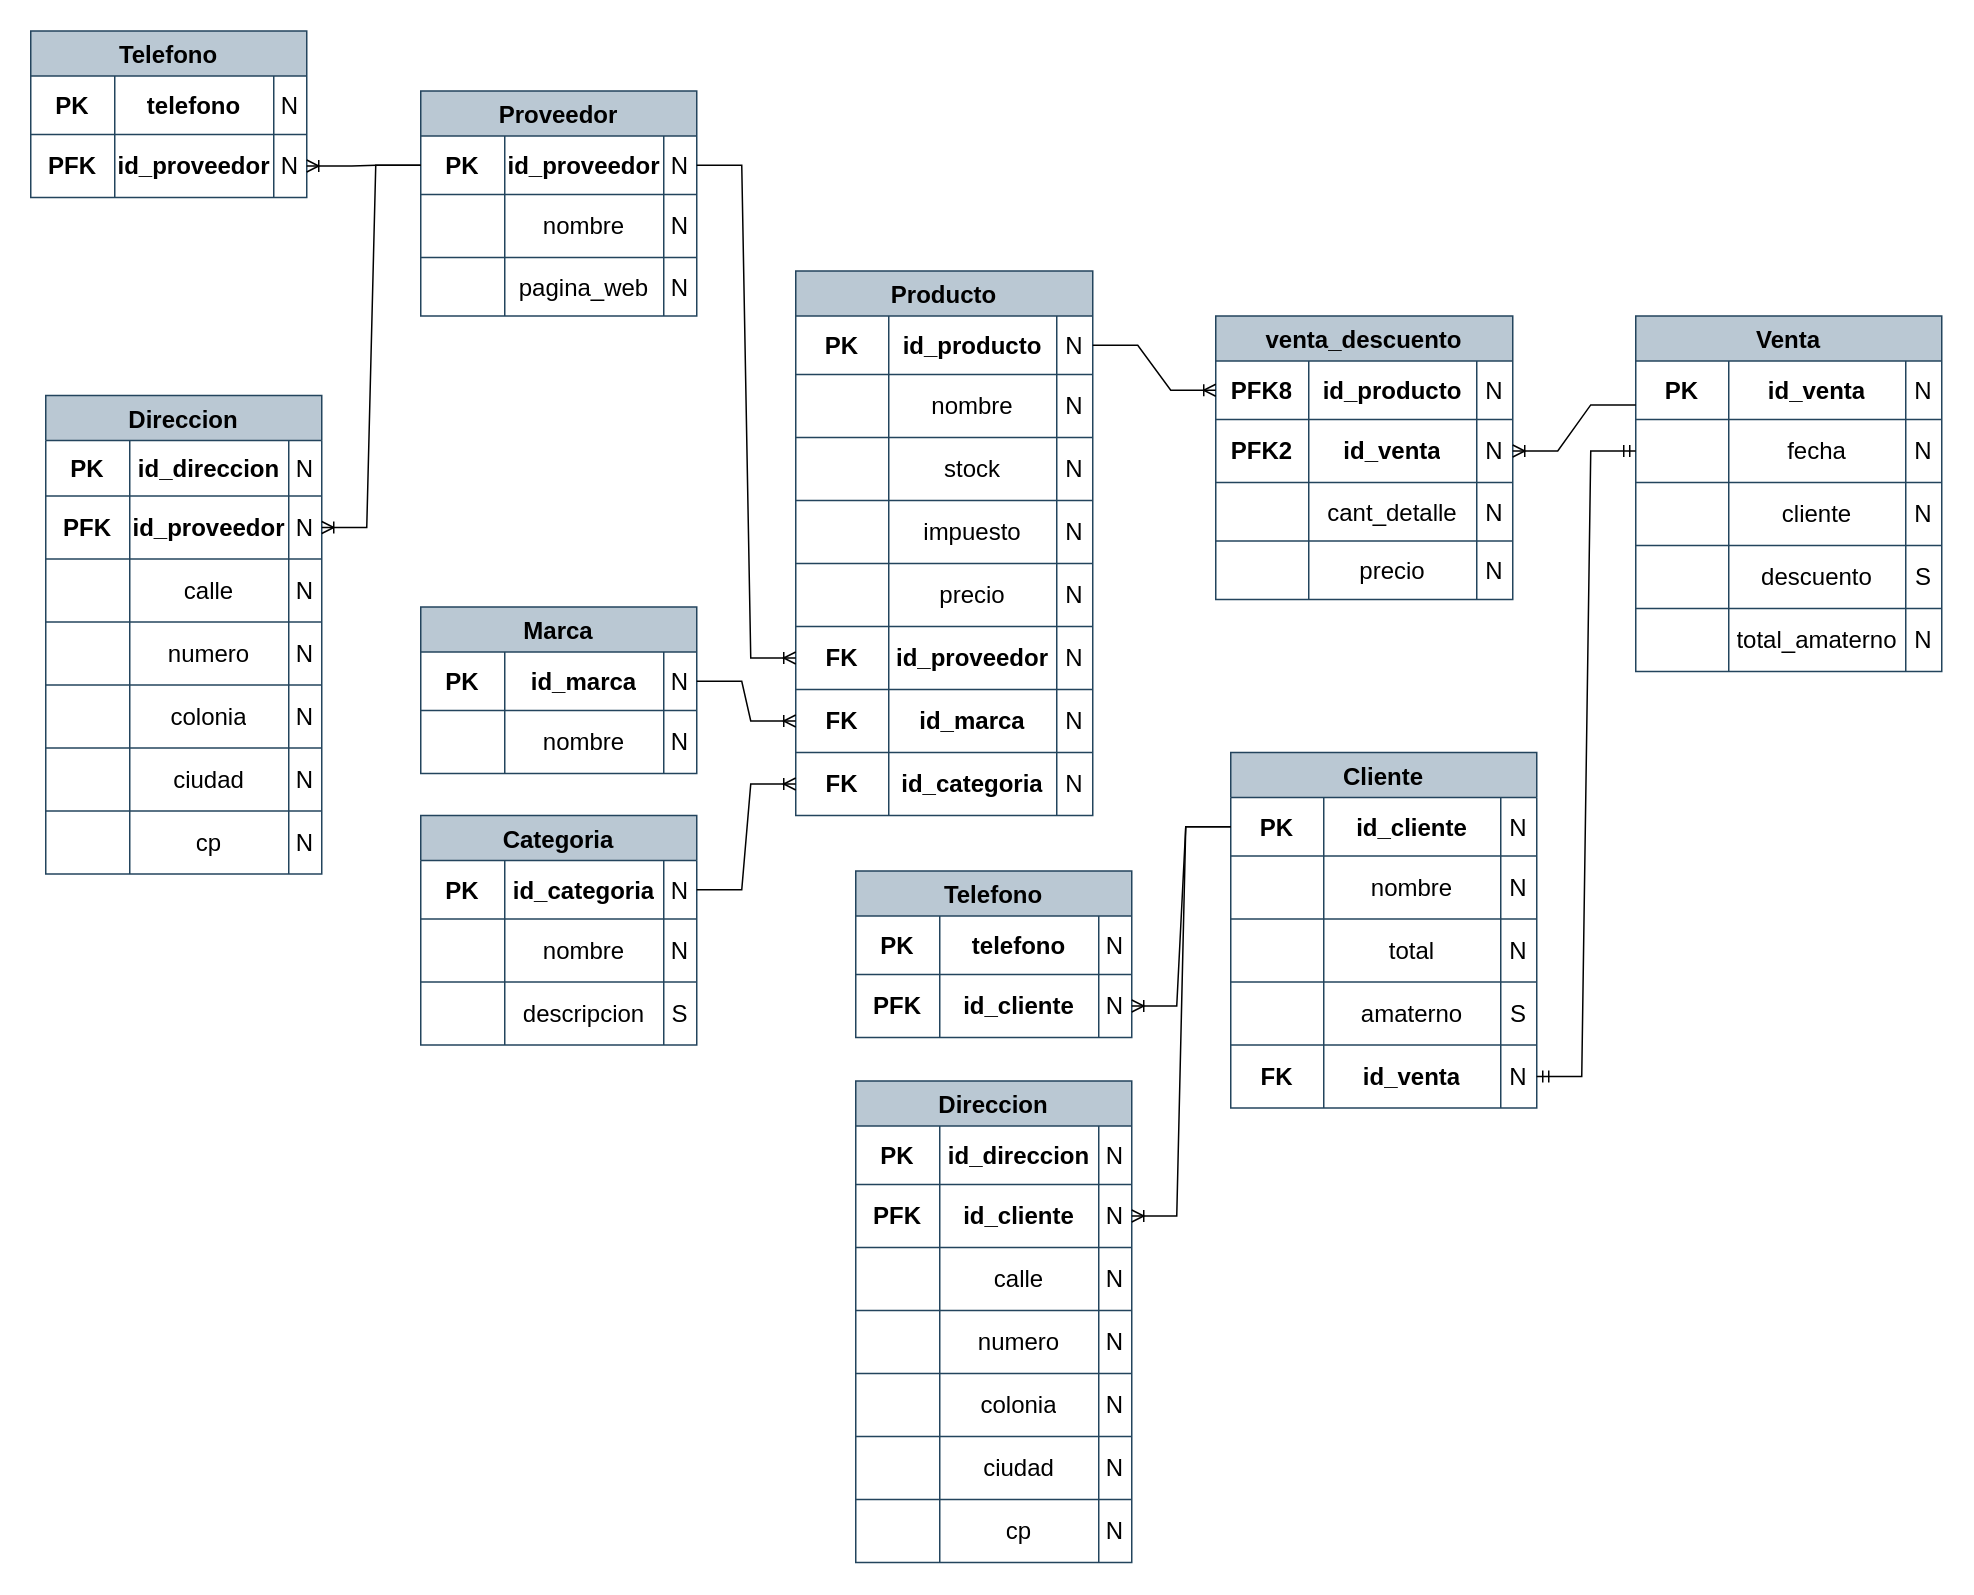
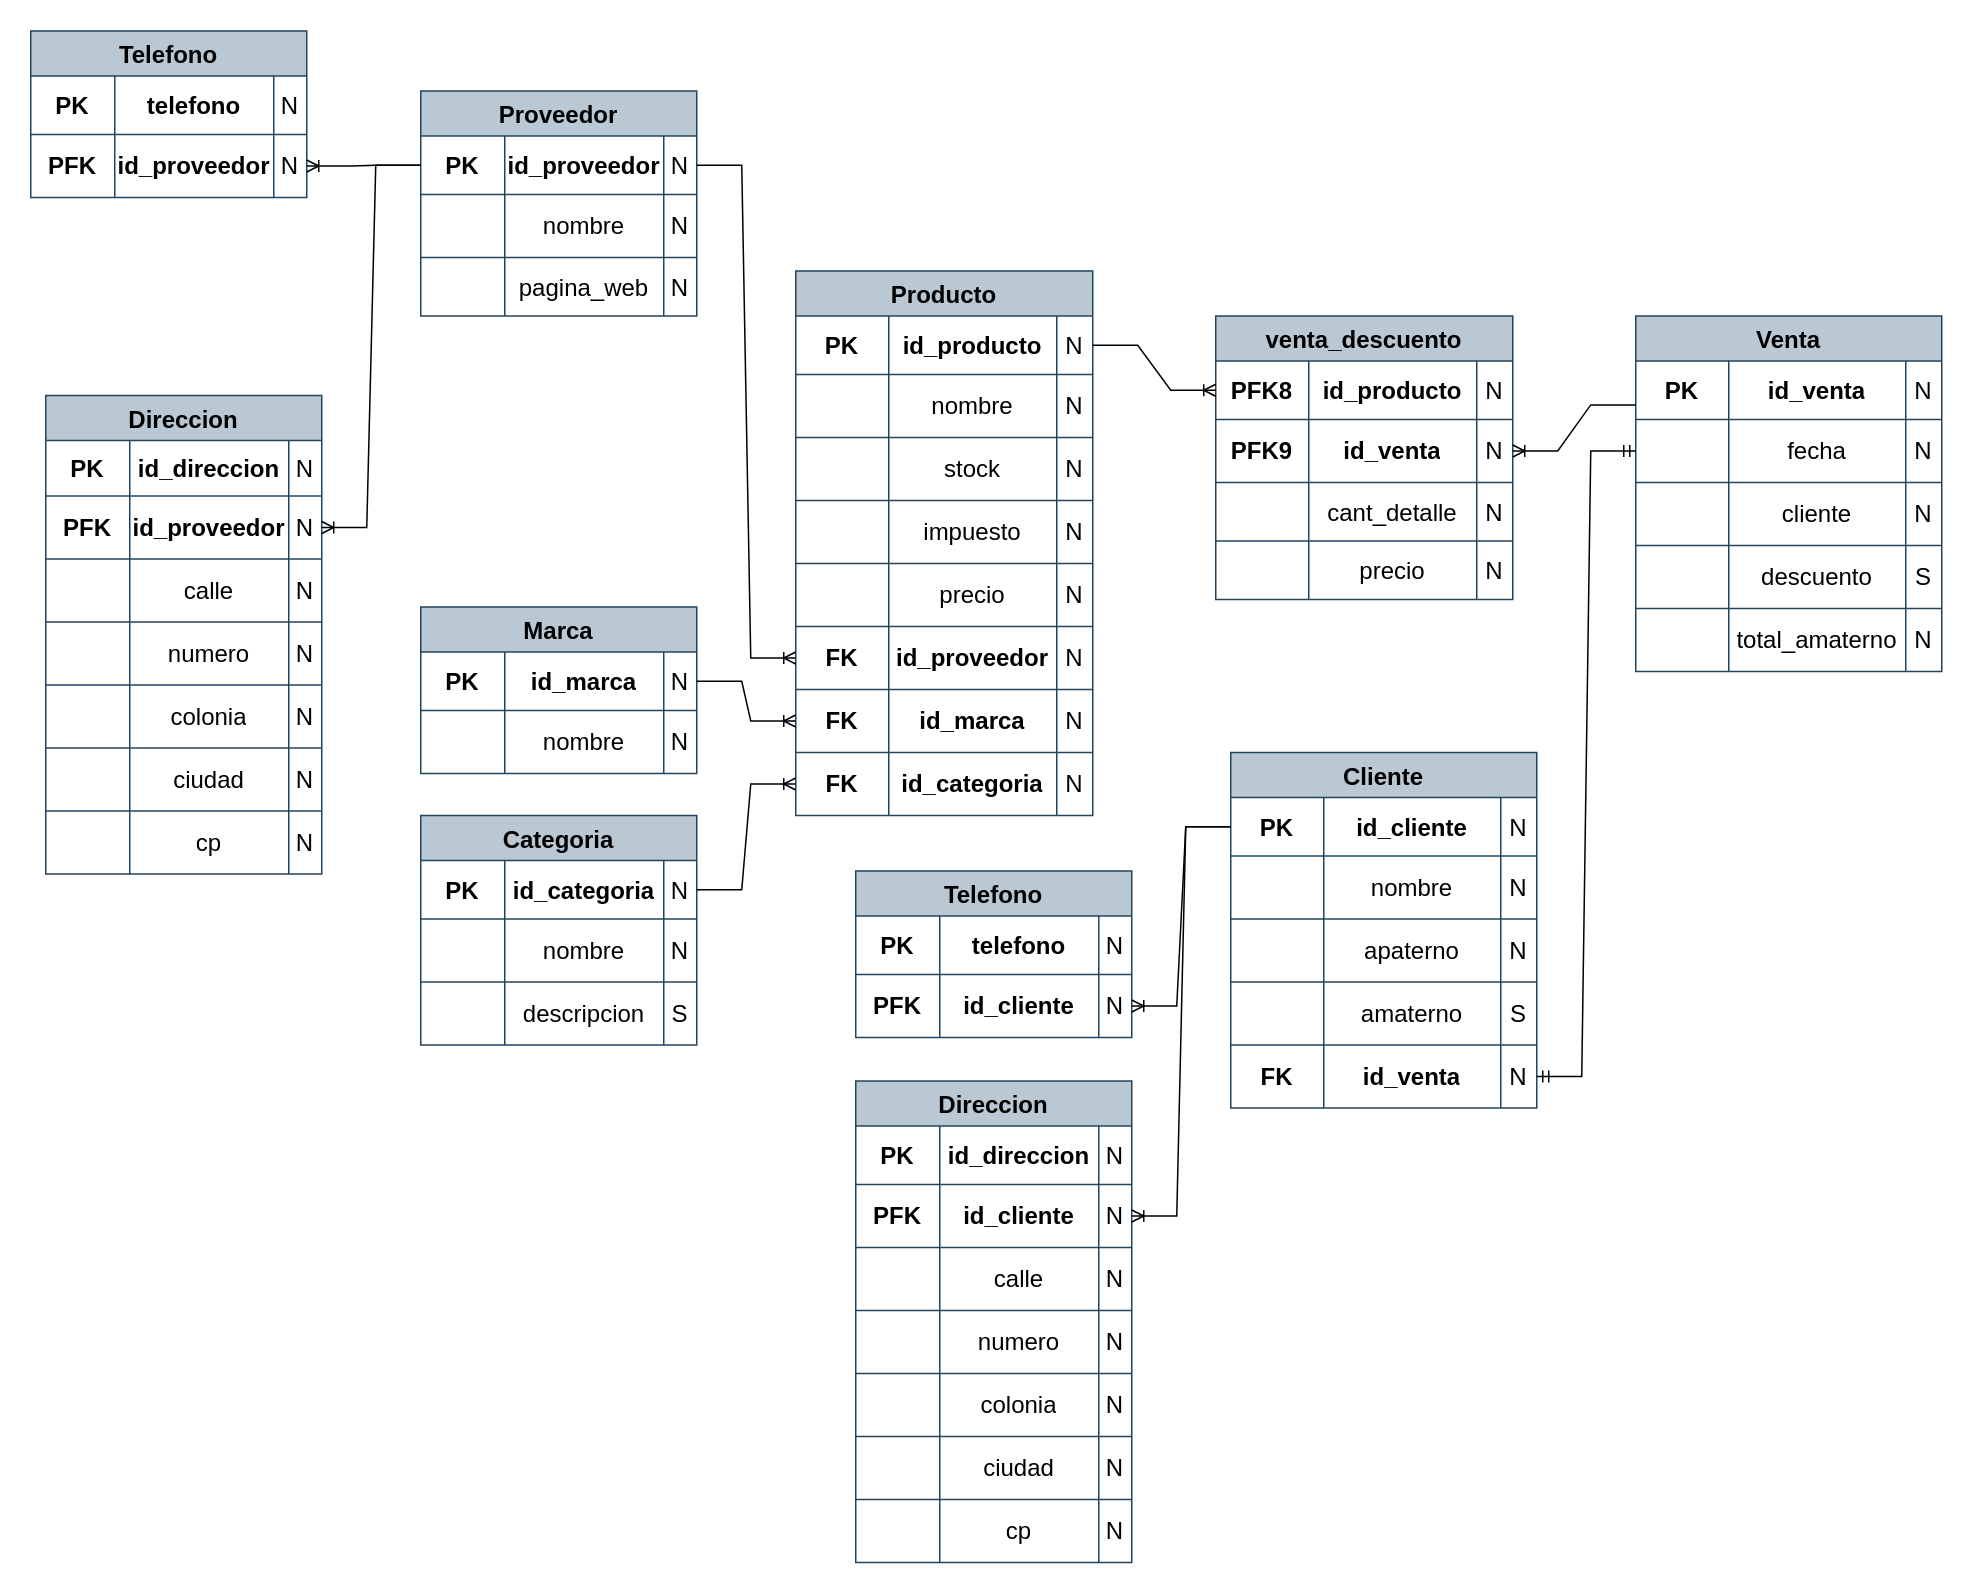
(1262, 451) -> (1262, 451)
(1412, 950) -> (1412, 950)
